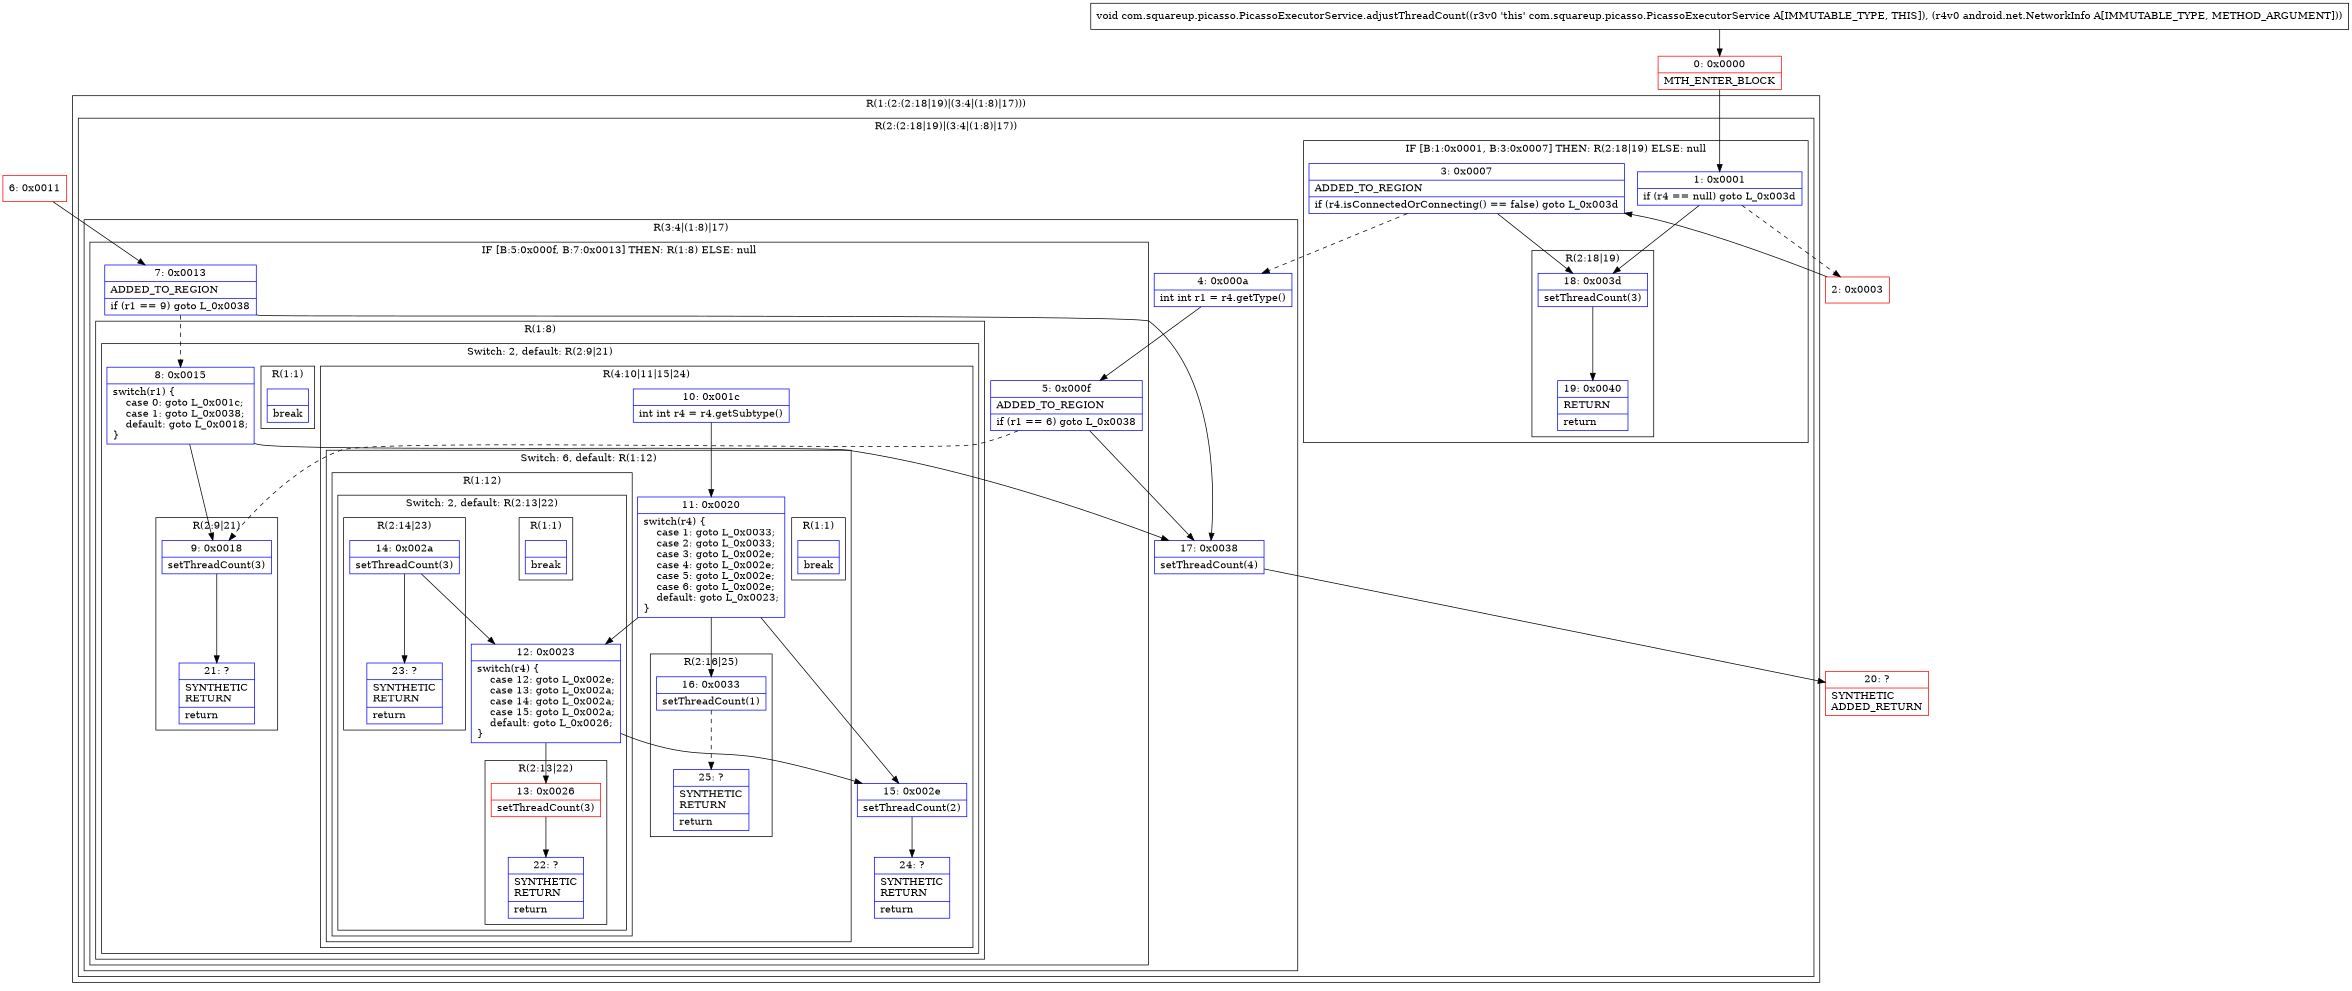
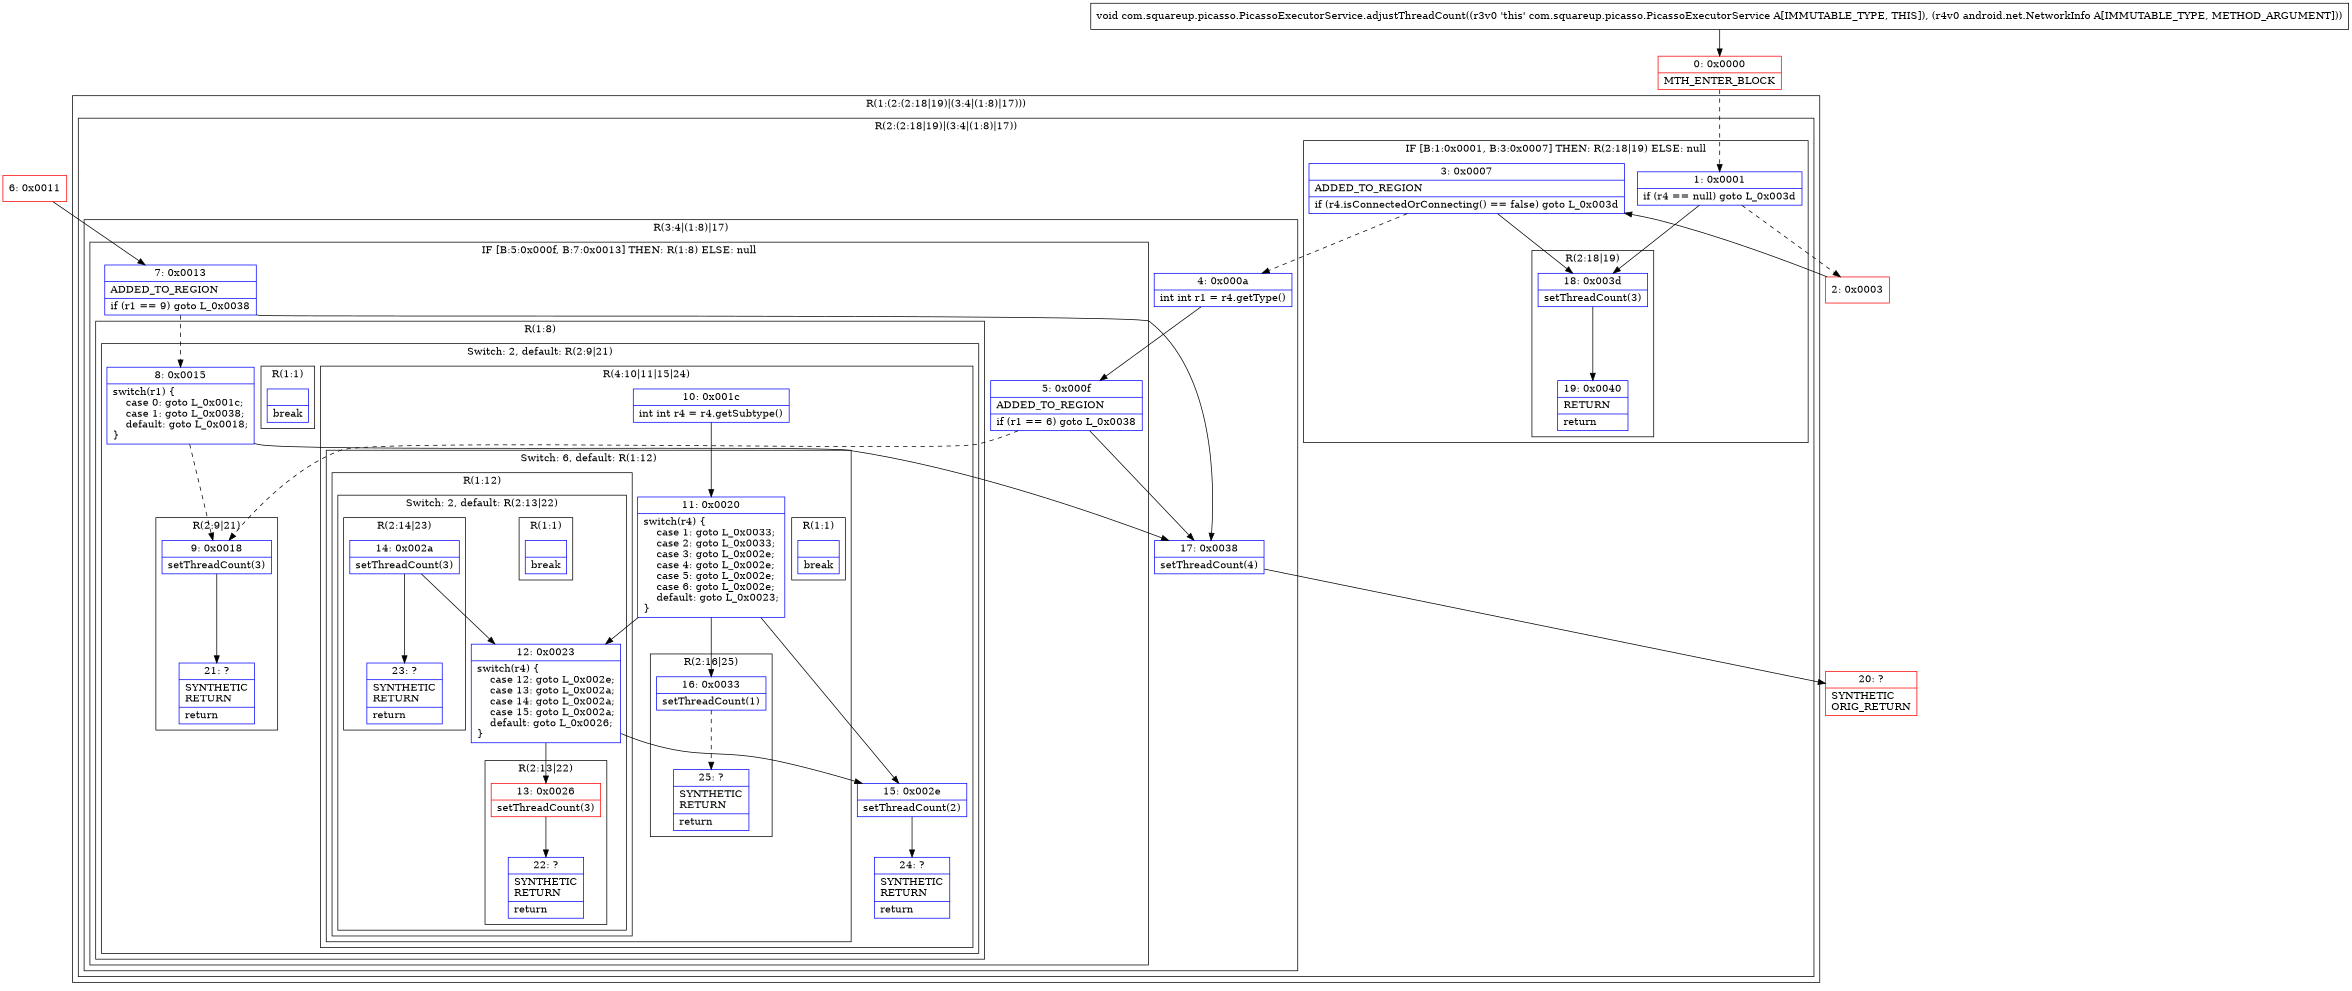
(1720, 127) -> (1720, 127)
(200, 489) -> (200, 489)
(1877, 707) -> (1871, 707)
